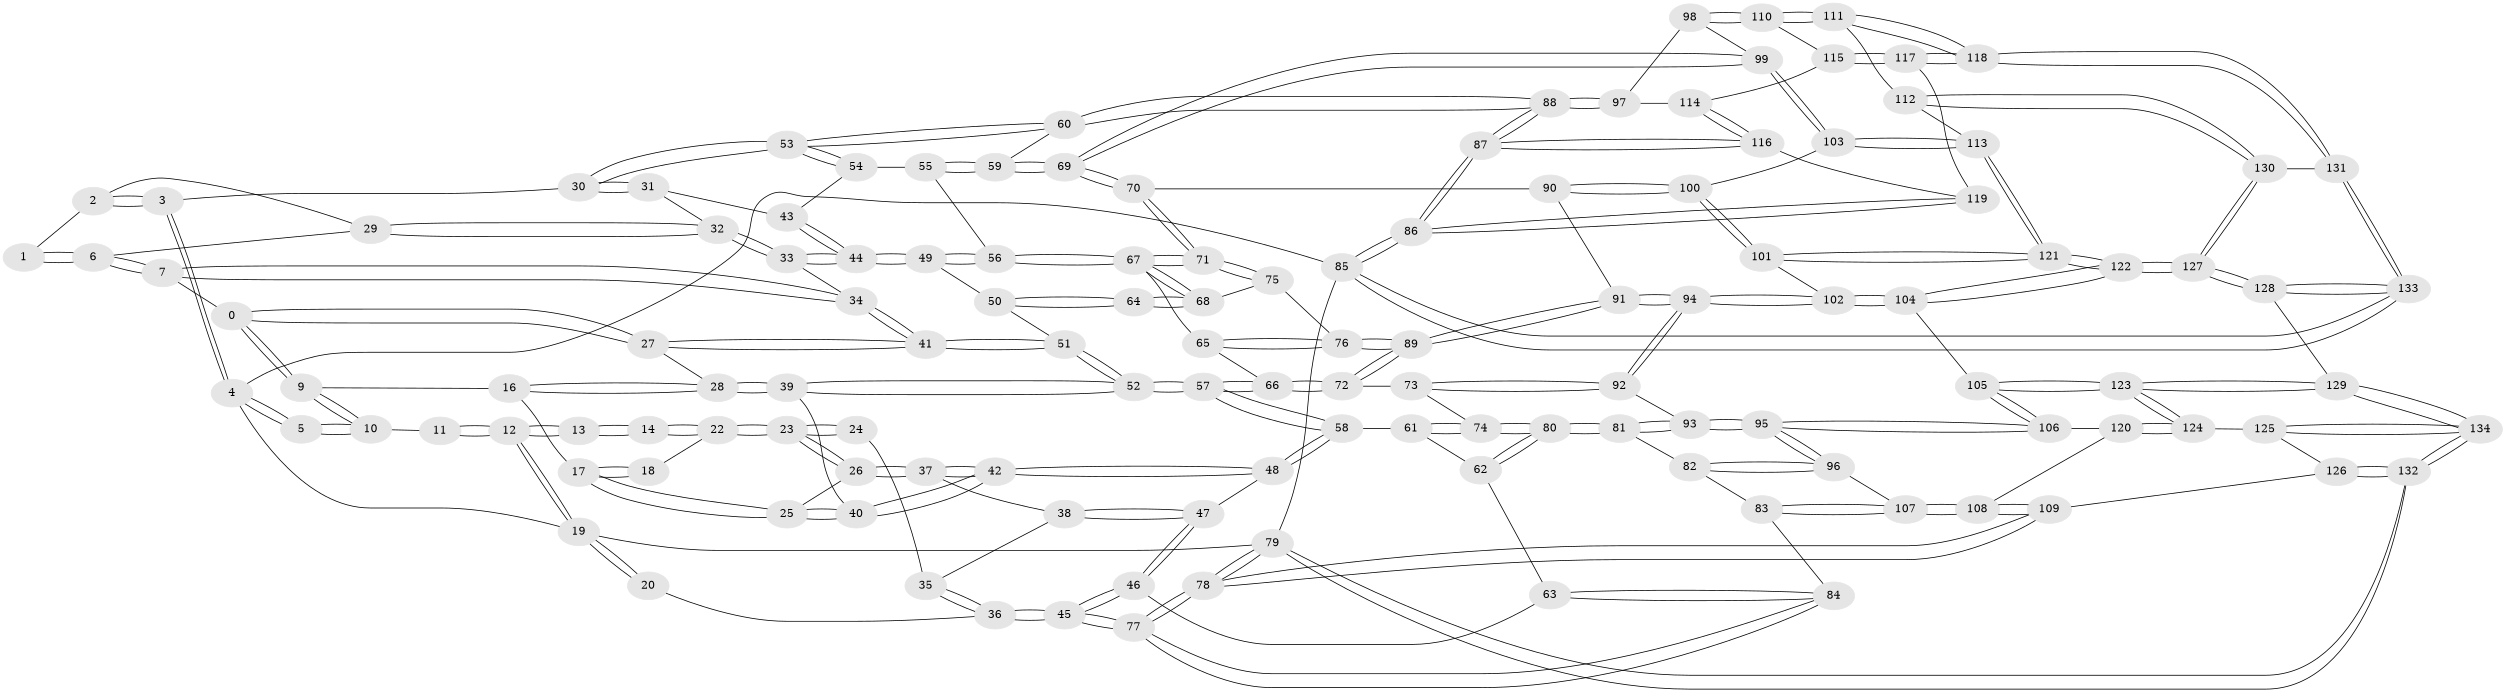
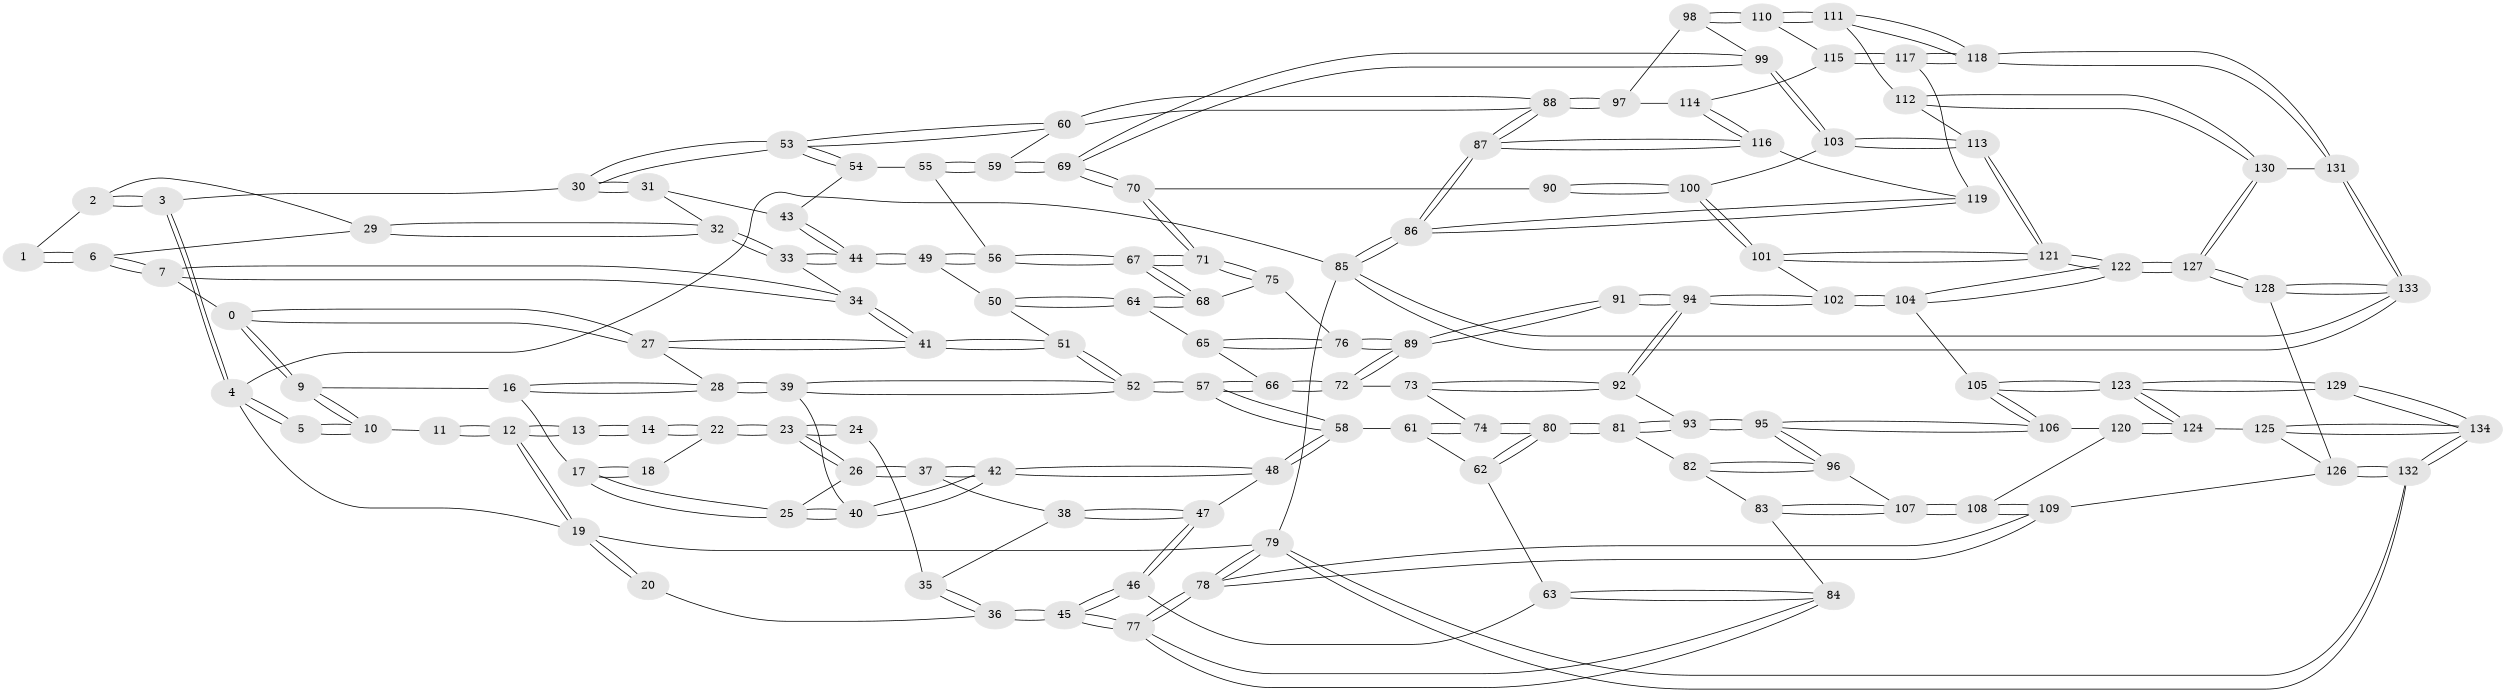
(1585, 244) -> none
(1169, 302) -> (1169, 323)
(2301, 338) -> (2299, 377)
